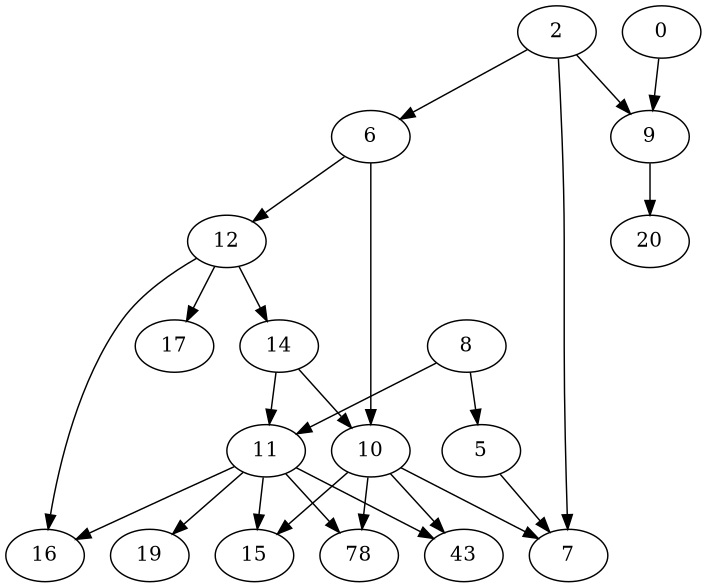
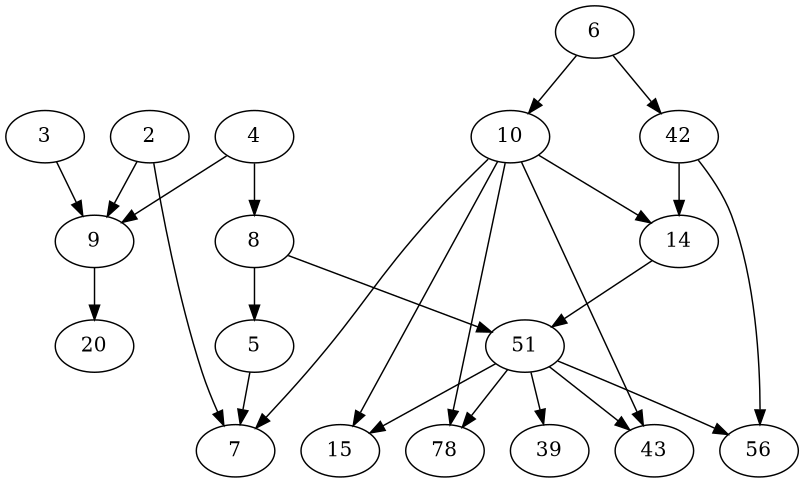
(662, 32) -> (45, 137)
(470, 81) -> none
none -> (254, 137)
(227, 241) -> (679, 137)
(174, 346) -> none
(320, 393) -> (588, 185)
(266, 451) -> (525, 346)
(45, 555) -> (759, 451)
(150, 555) -> (550, 451)
